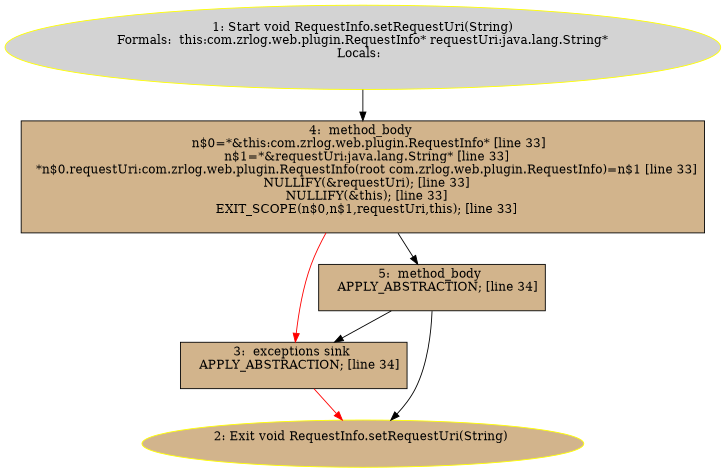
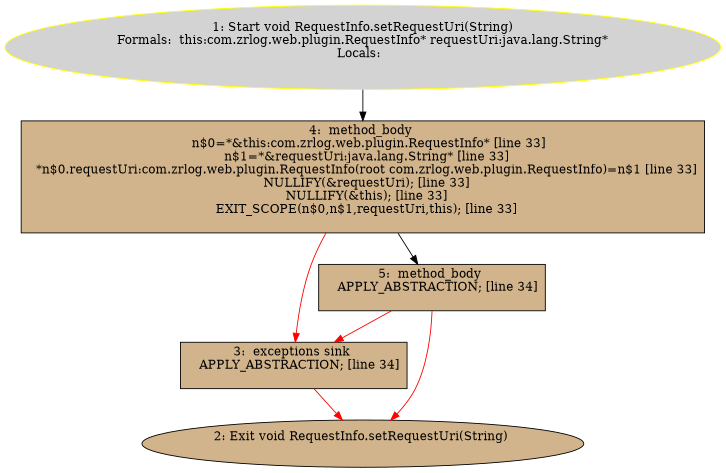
(367, 324) -> (367, 324)
(424, 366) -> (424, 366)
(363, 444) -> (363, 444)
